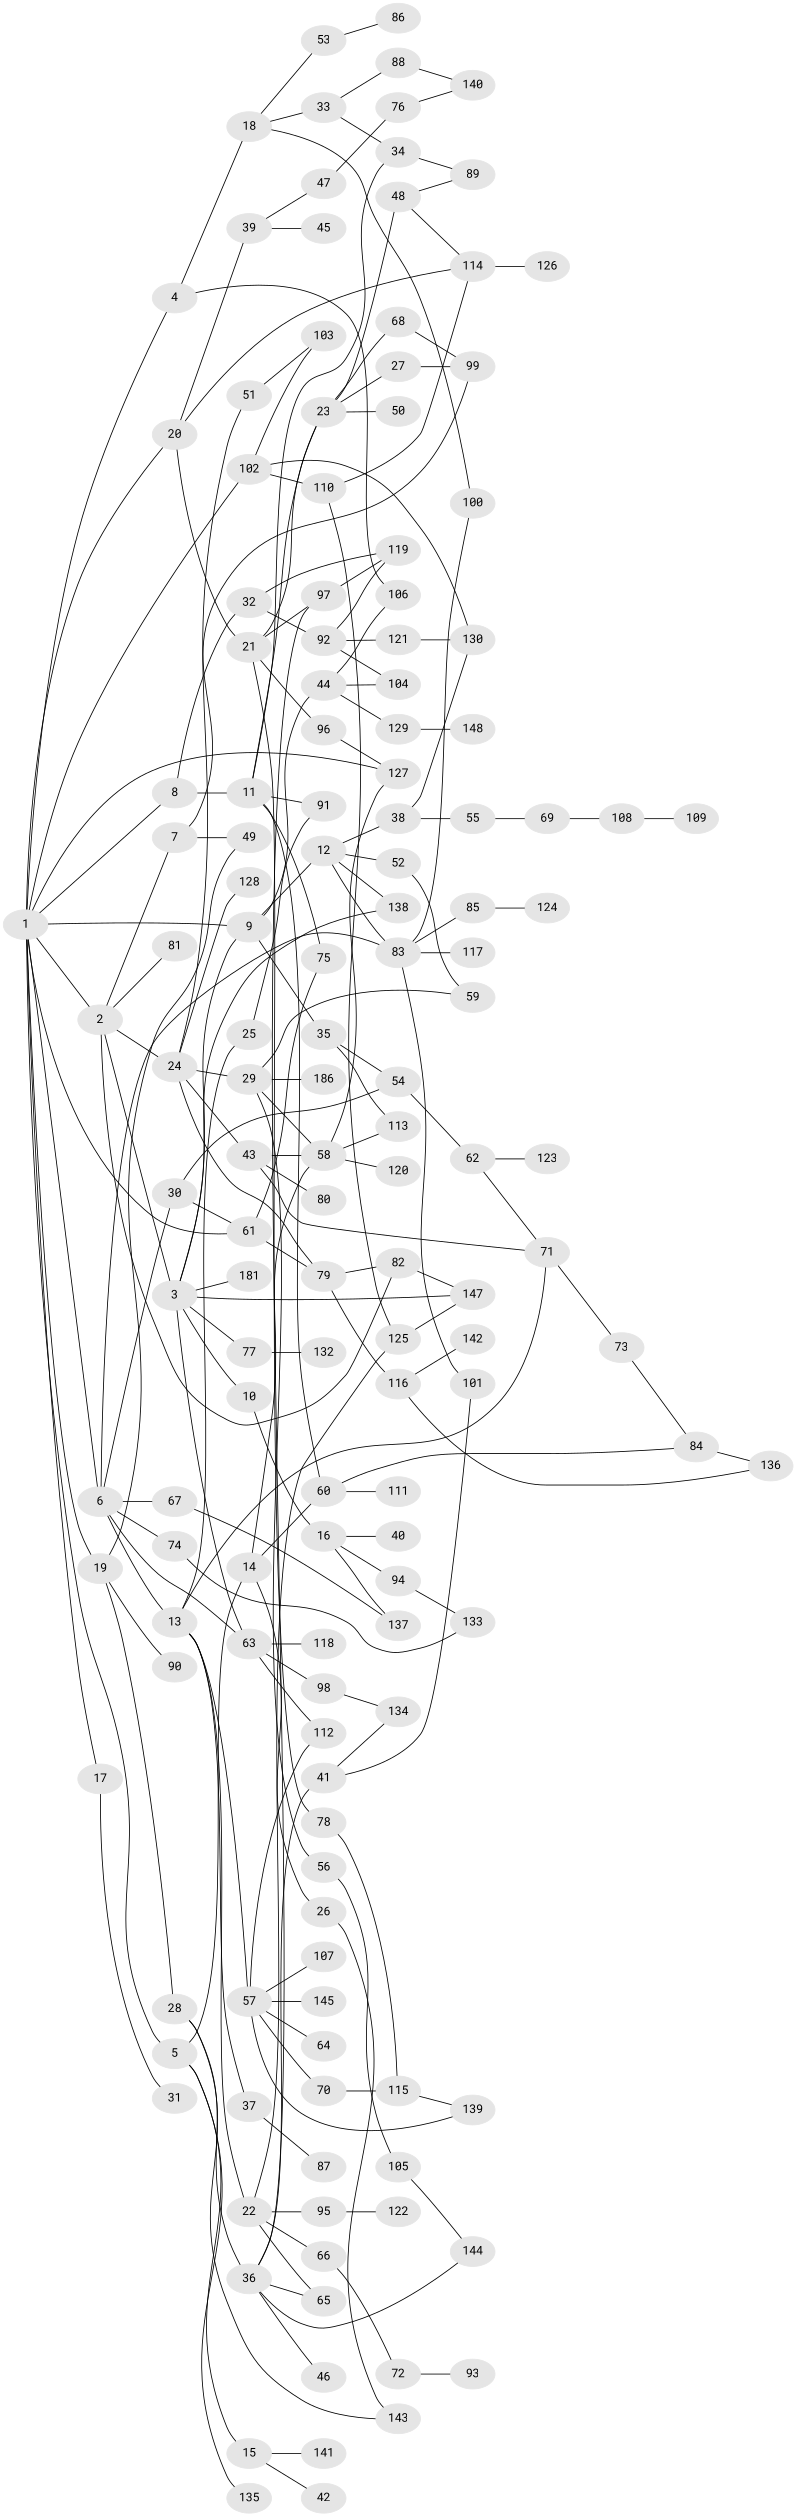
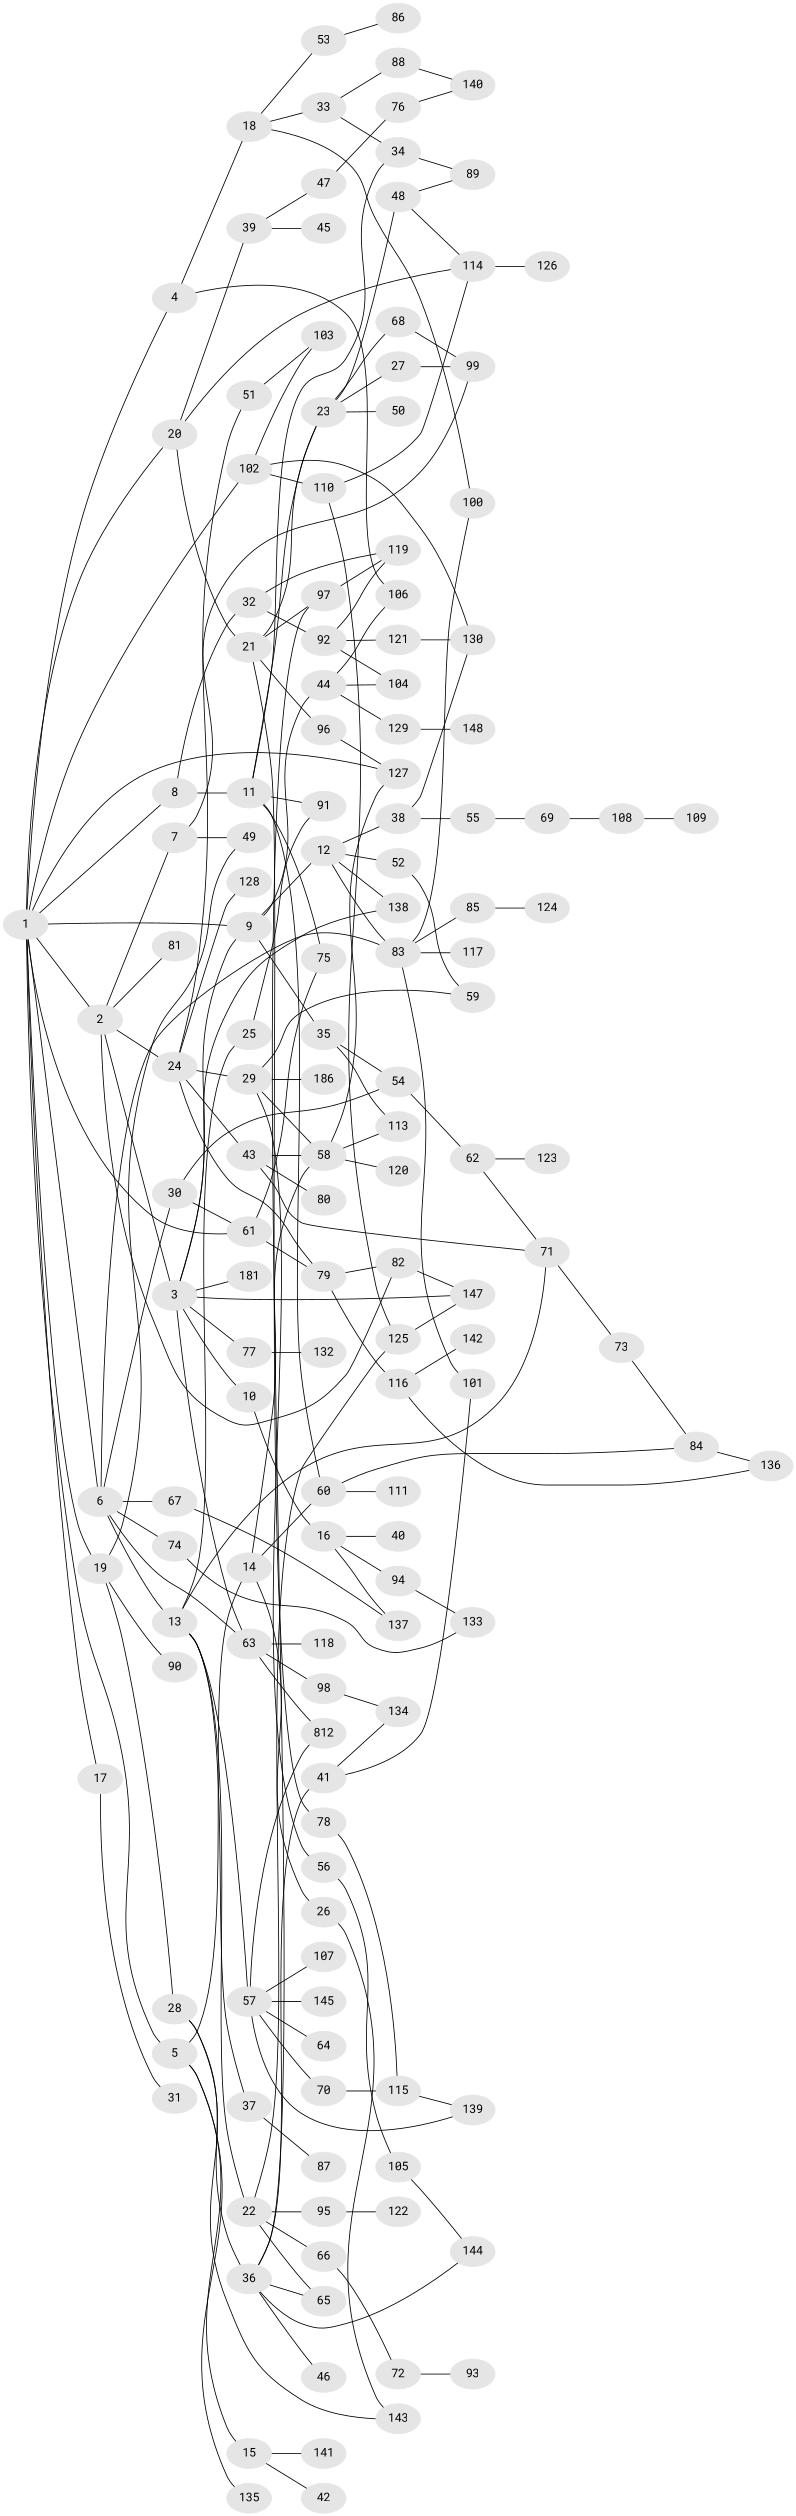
(324, 1733) -> (324, 1733)
